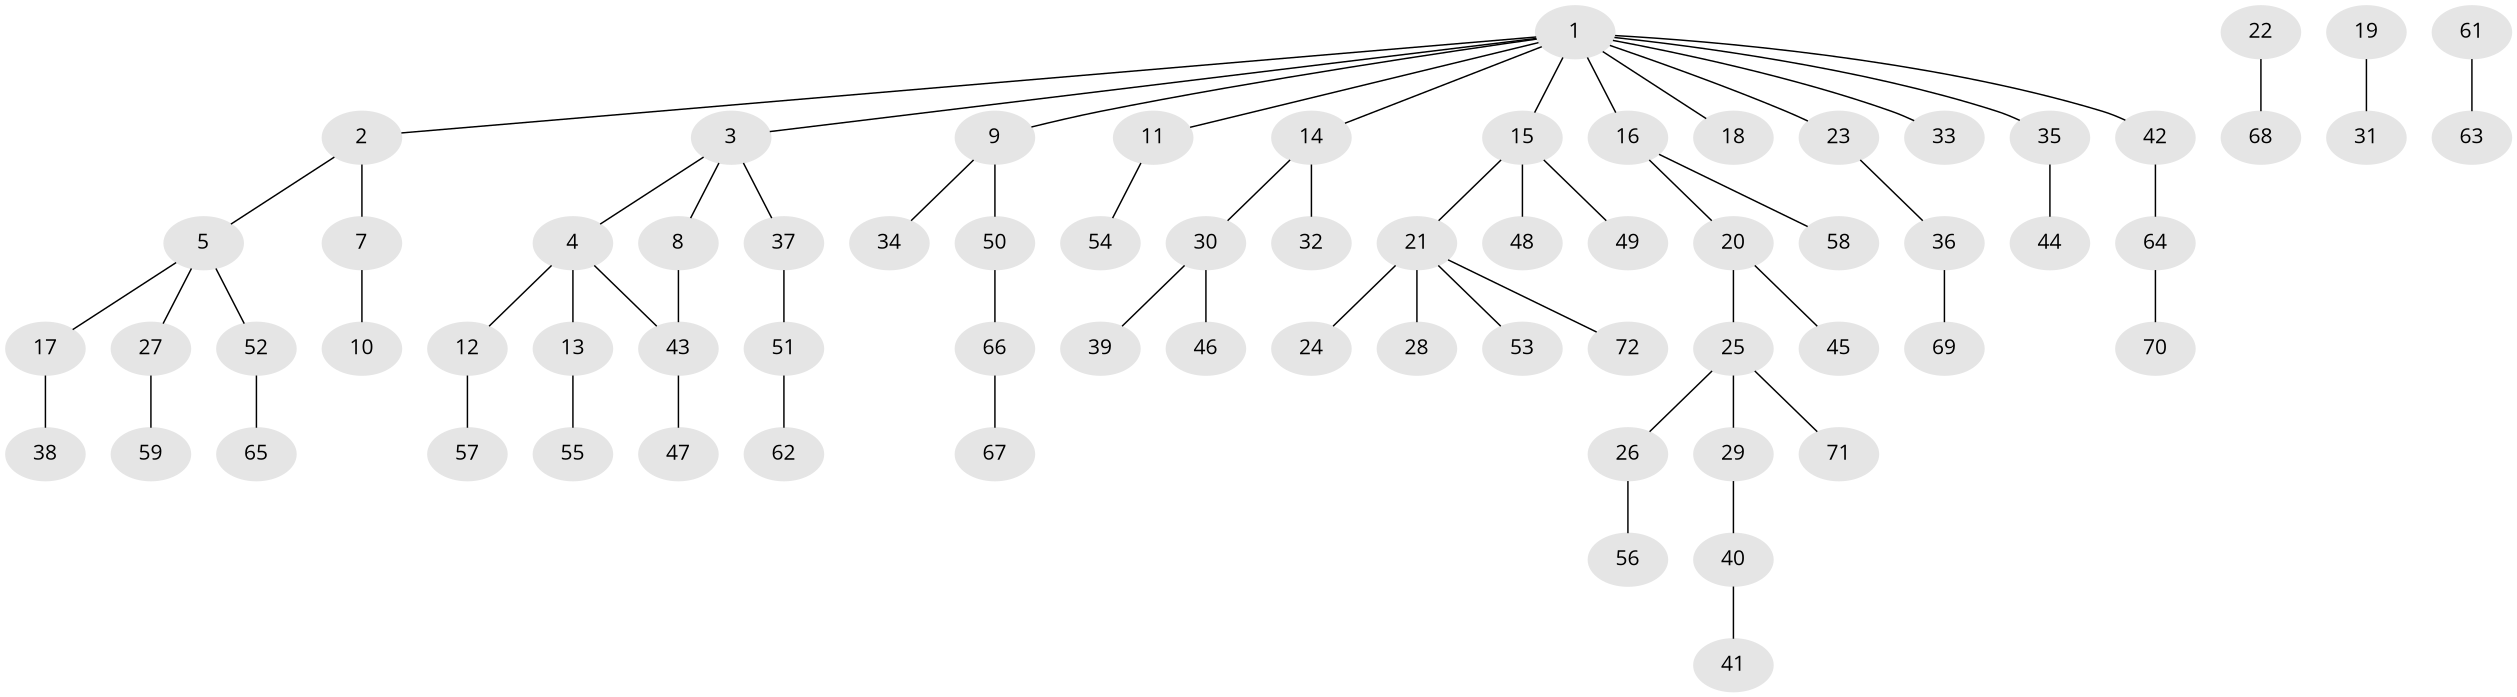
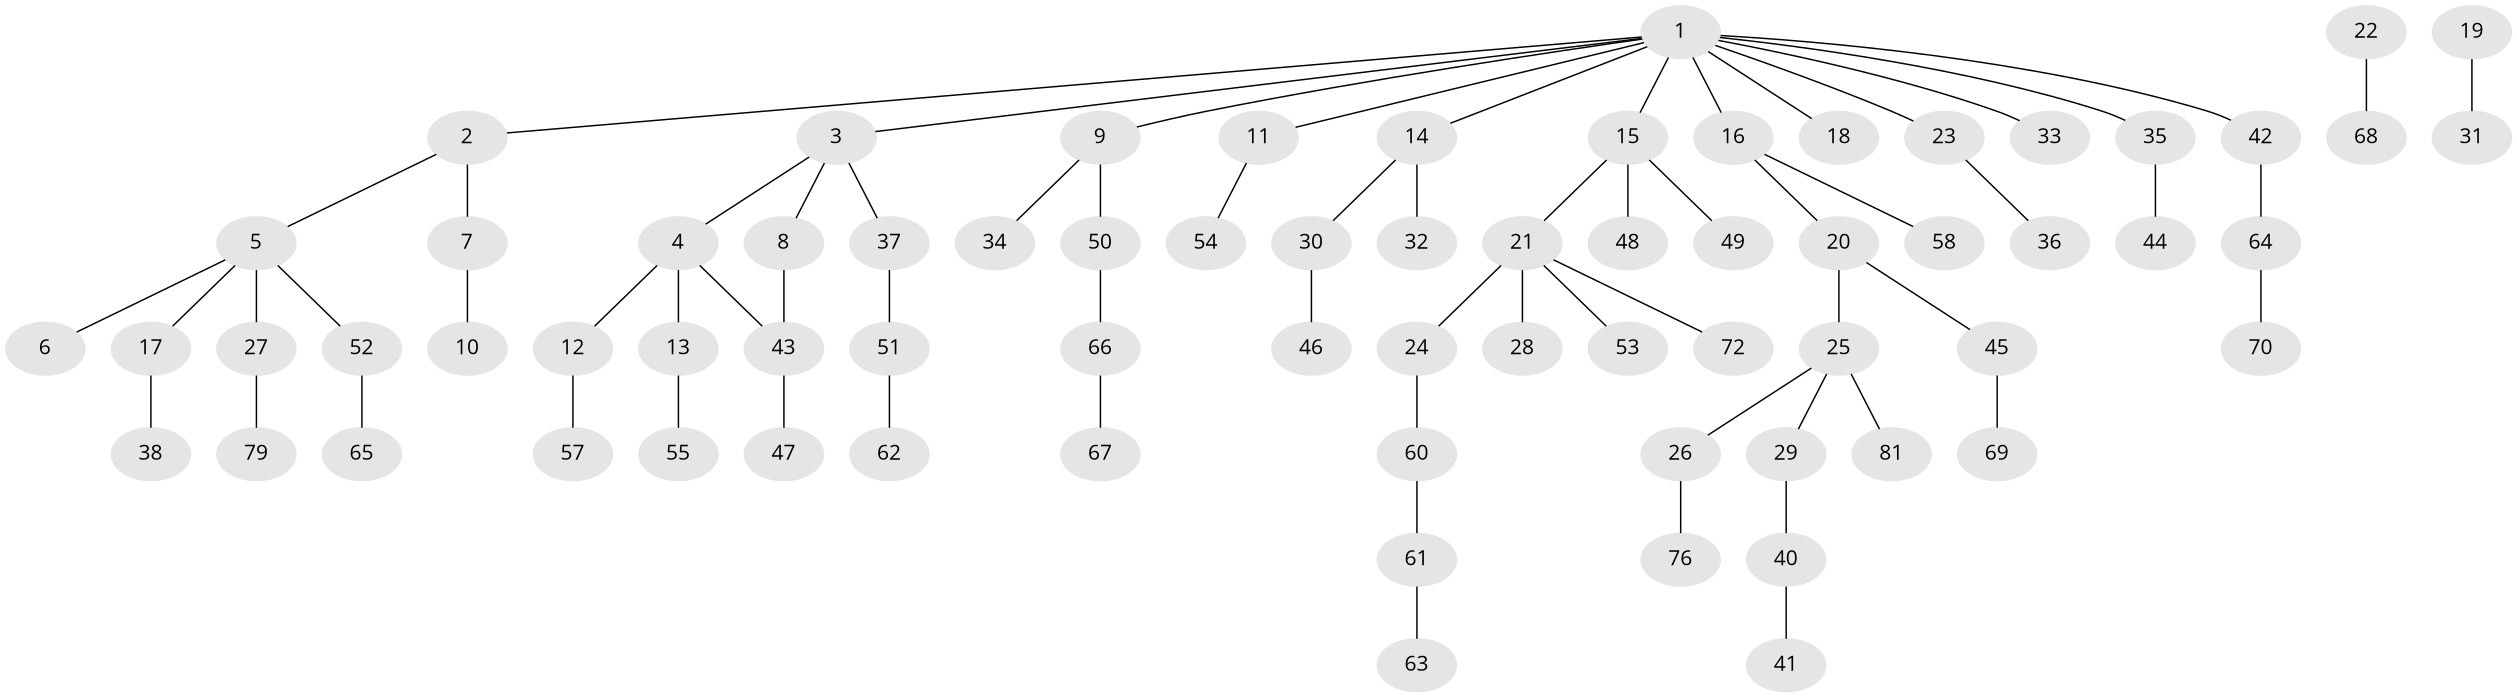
(1944, 296) -> (1997, 402)
none -> (45, 349)
(1100, 349) -> none
(151, 454) -> (256, 454)
none -> (1417, 454)
(1839, 454) -> (1892, 454)
(1628, 560) -> (1681, 560)
